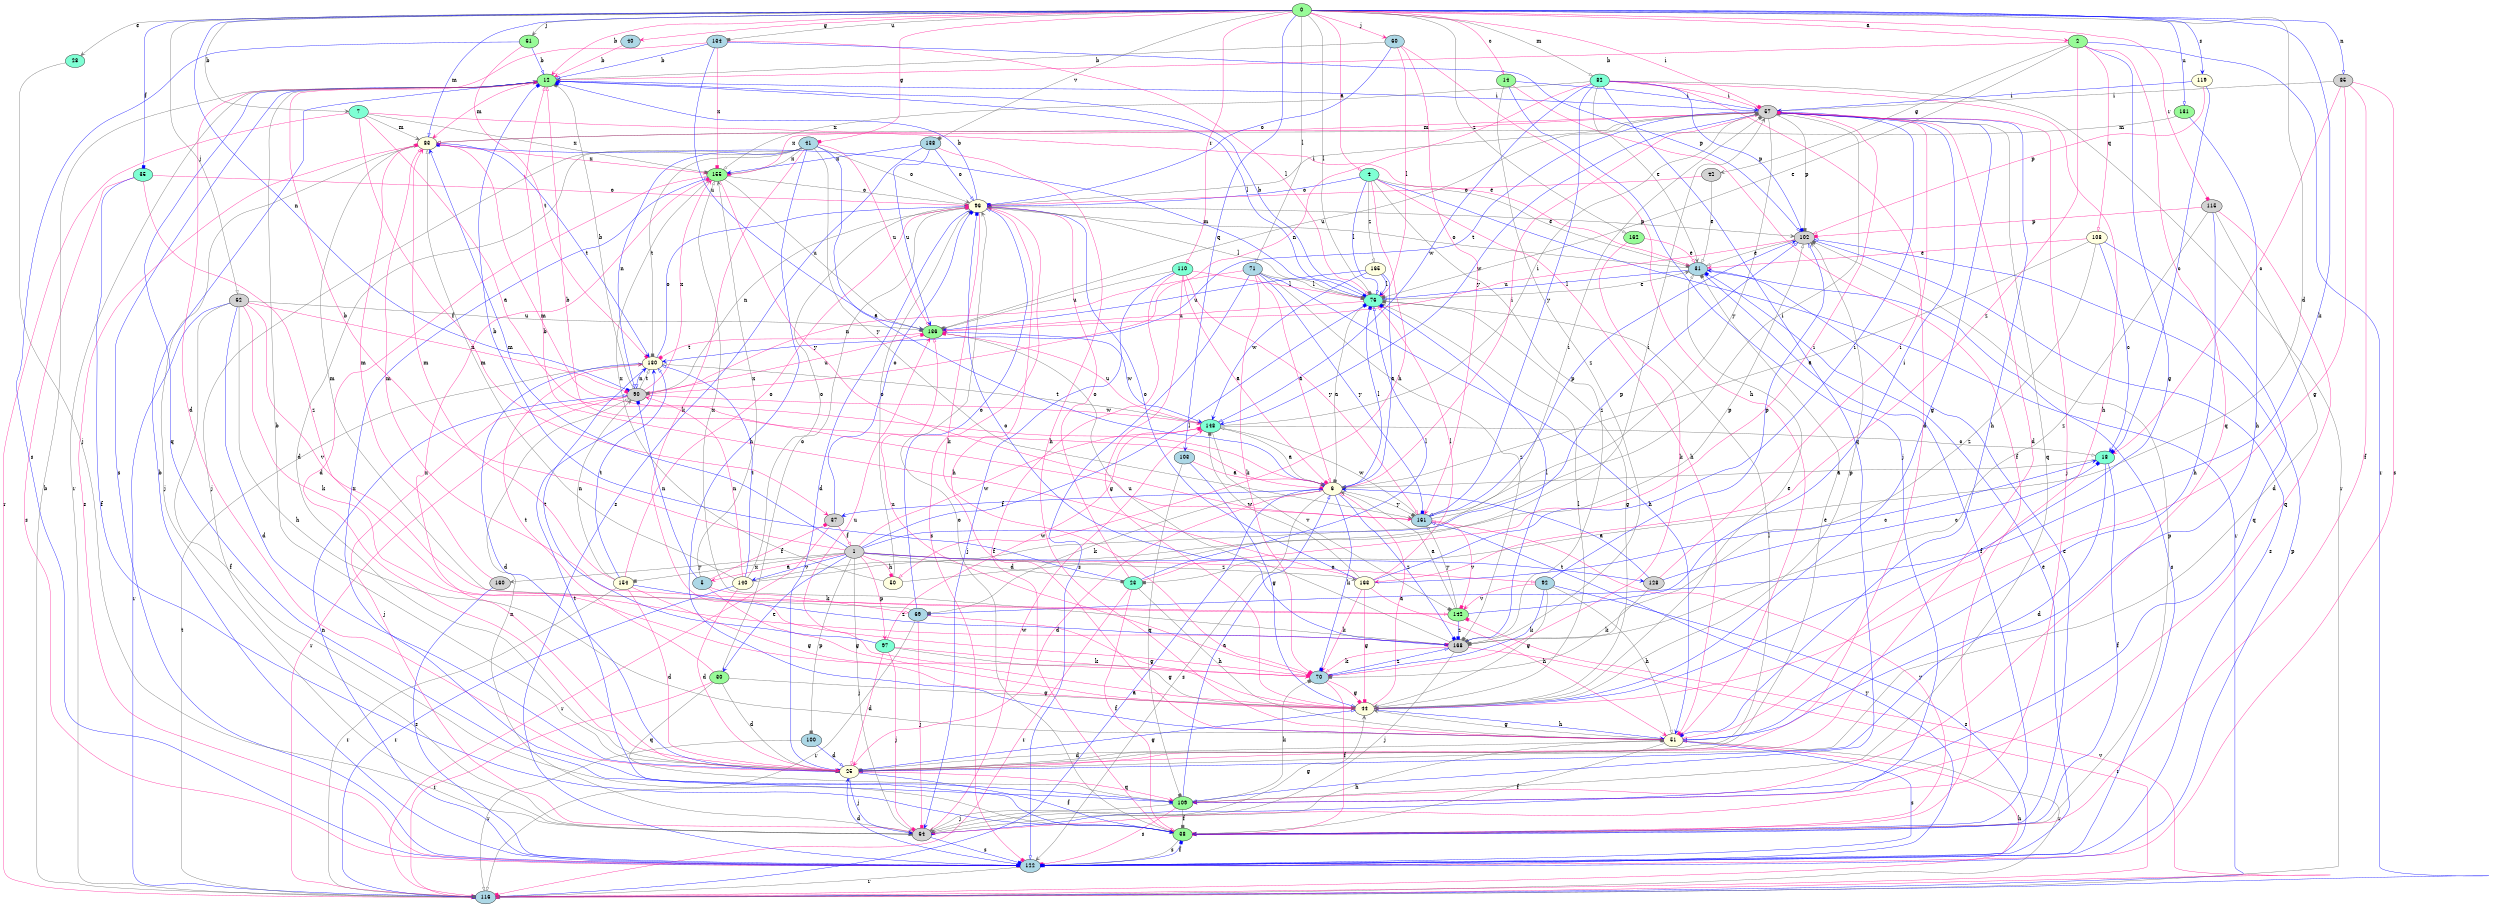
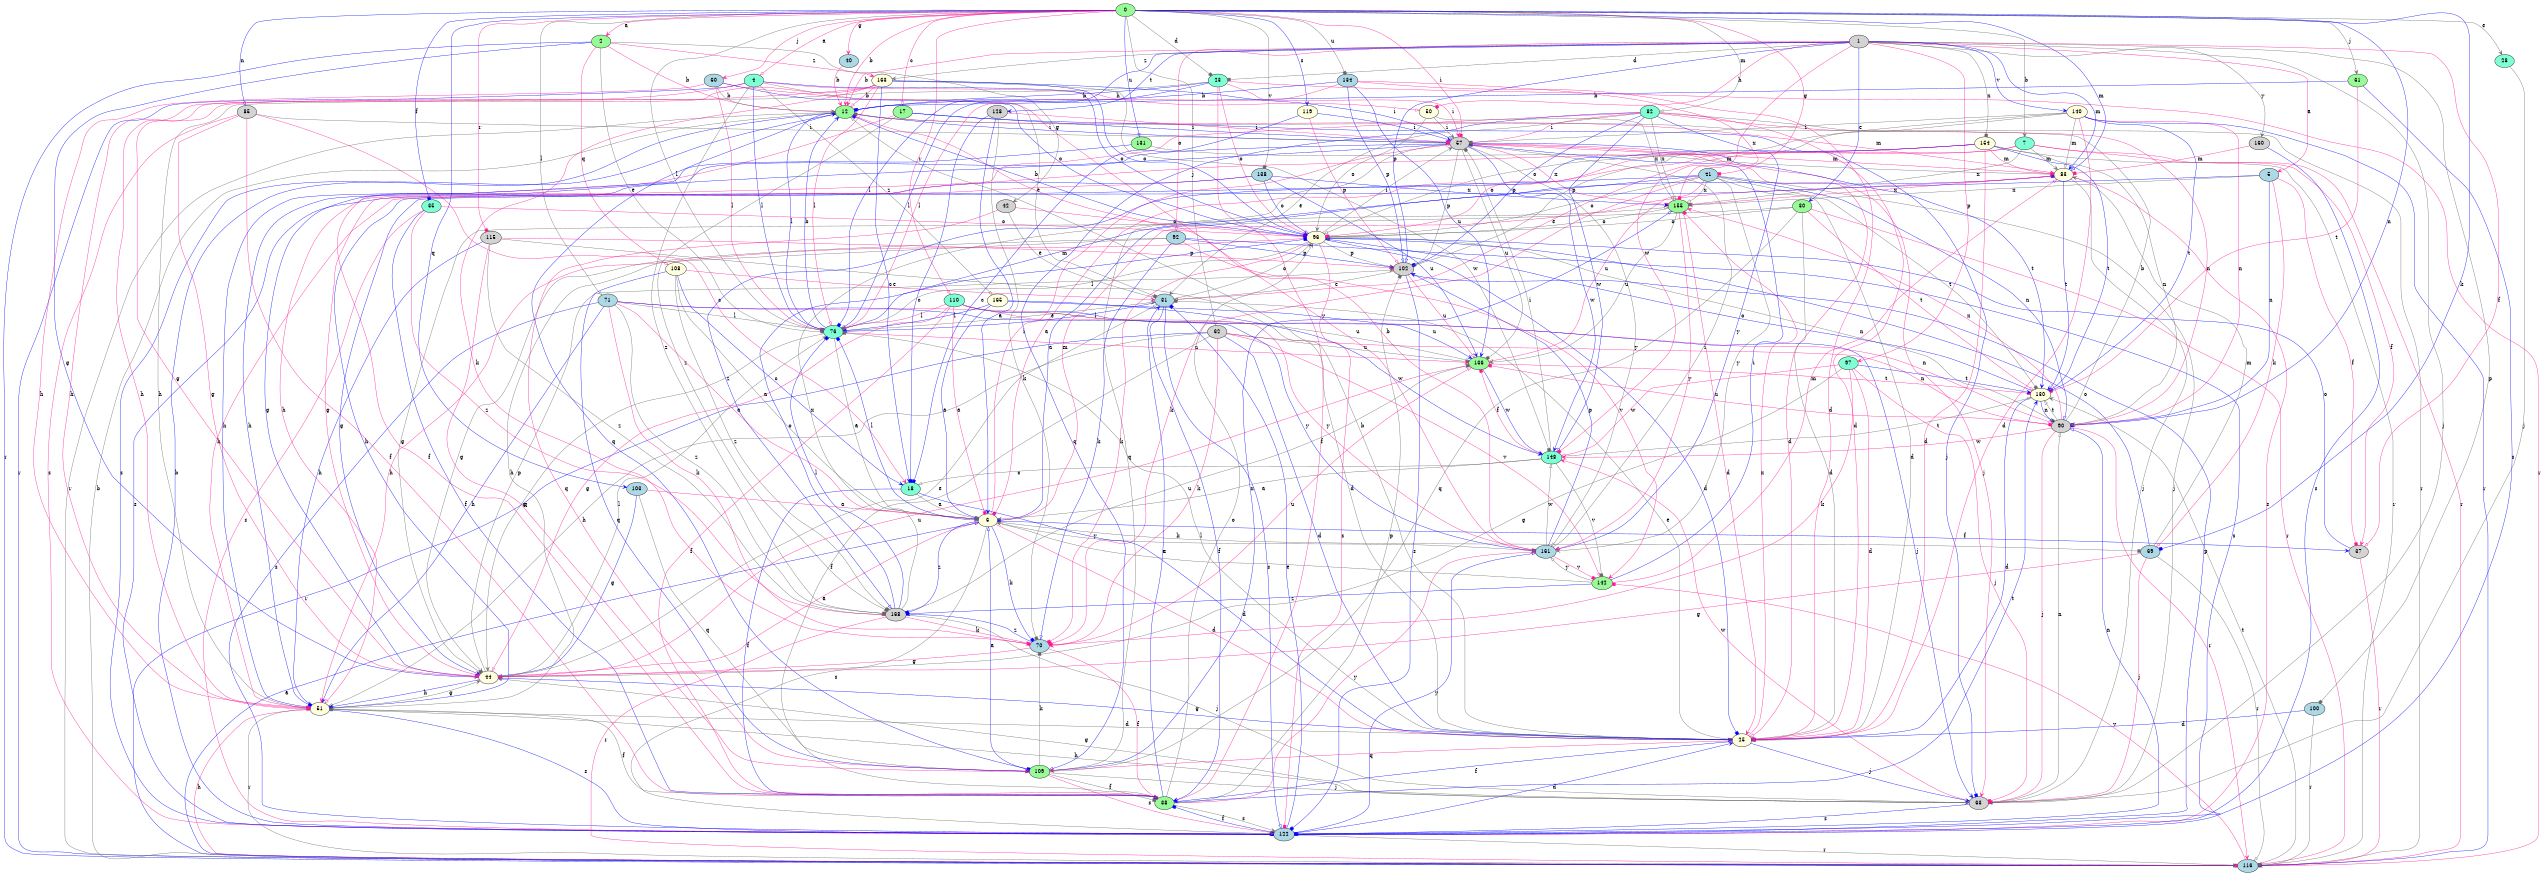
(1506, 81) -> (903, 112)
(1634, 238) -> none
(1108, 379) -> (1498, 410)
(844, 534) -> (2428, 54)
(1022, 683) -> (1366, 194)
(1977, 696) -> (533, 423)
(922, 835) -> (1979, 803)
